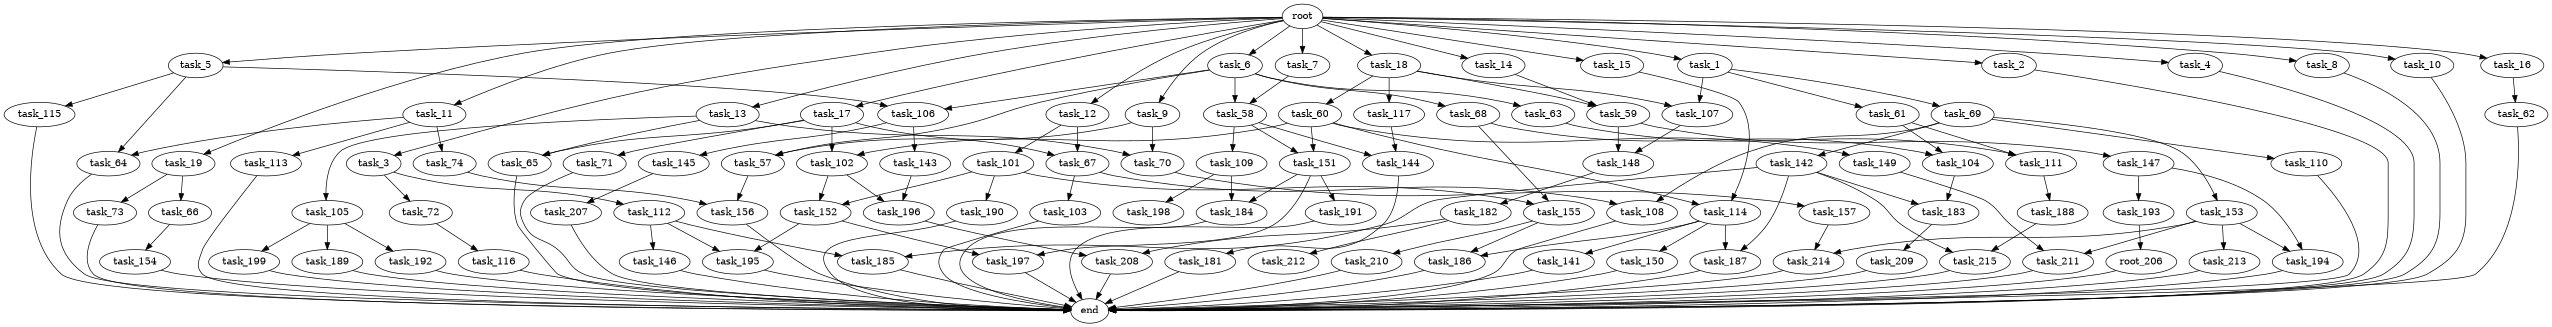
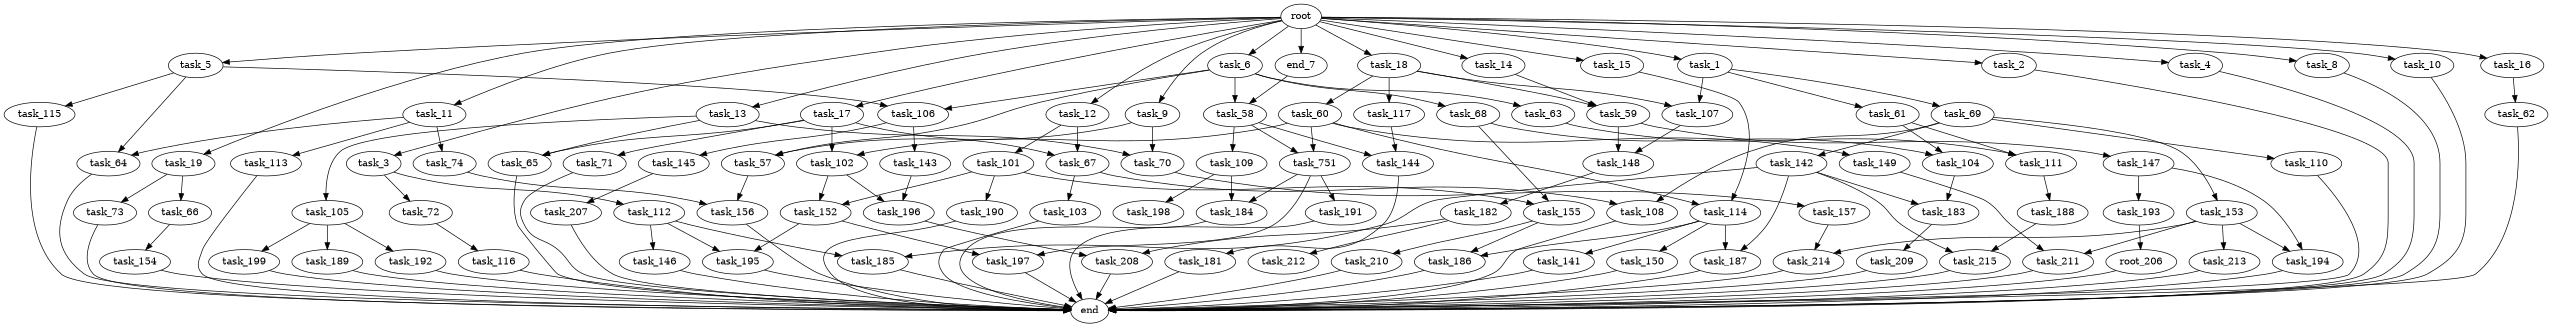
(1303, 65) -> (1301, 65)
(1315, 164) -> (1315, 164)
